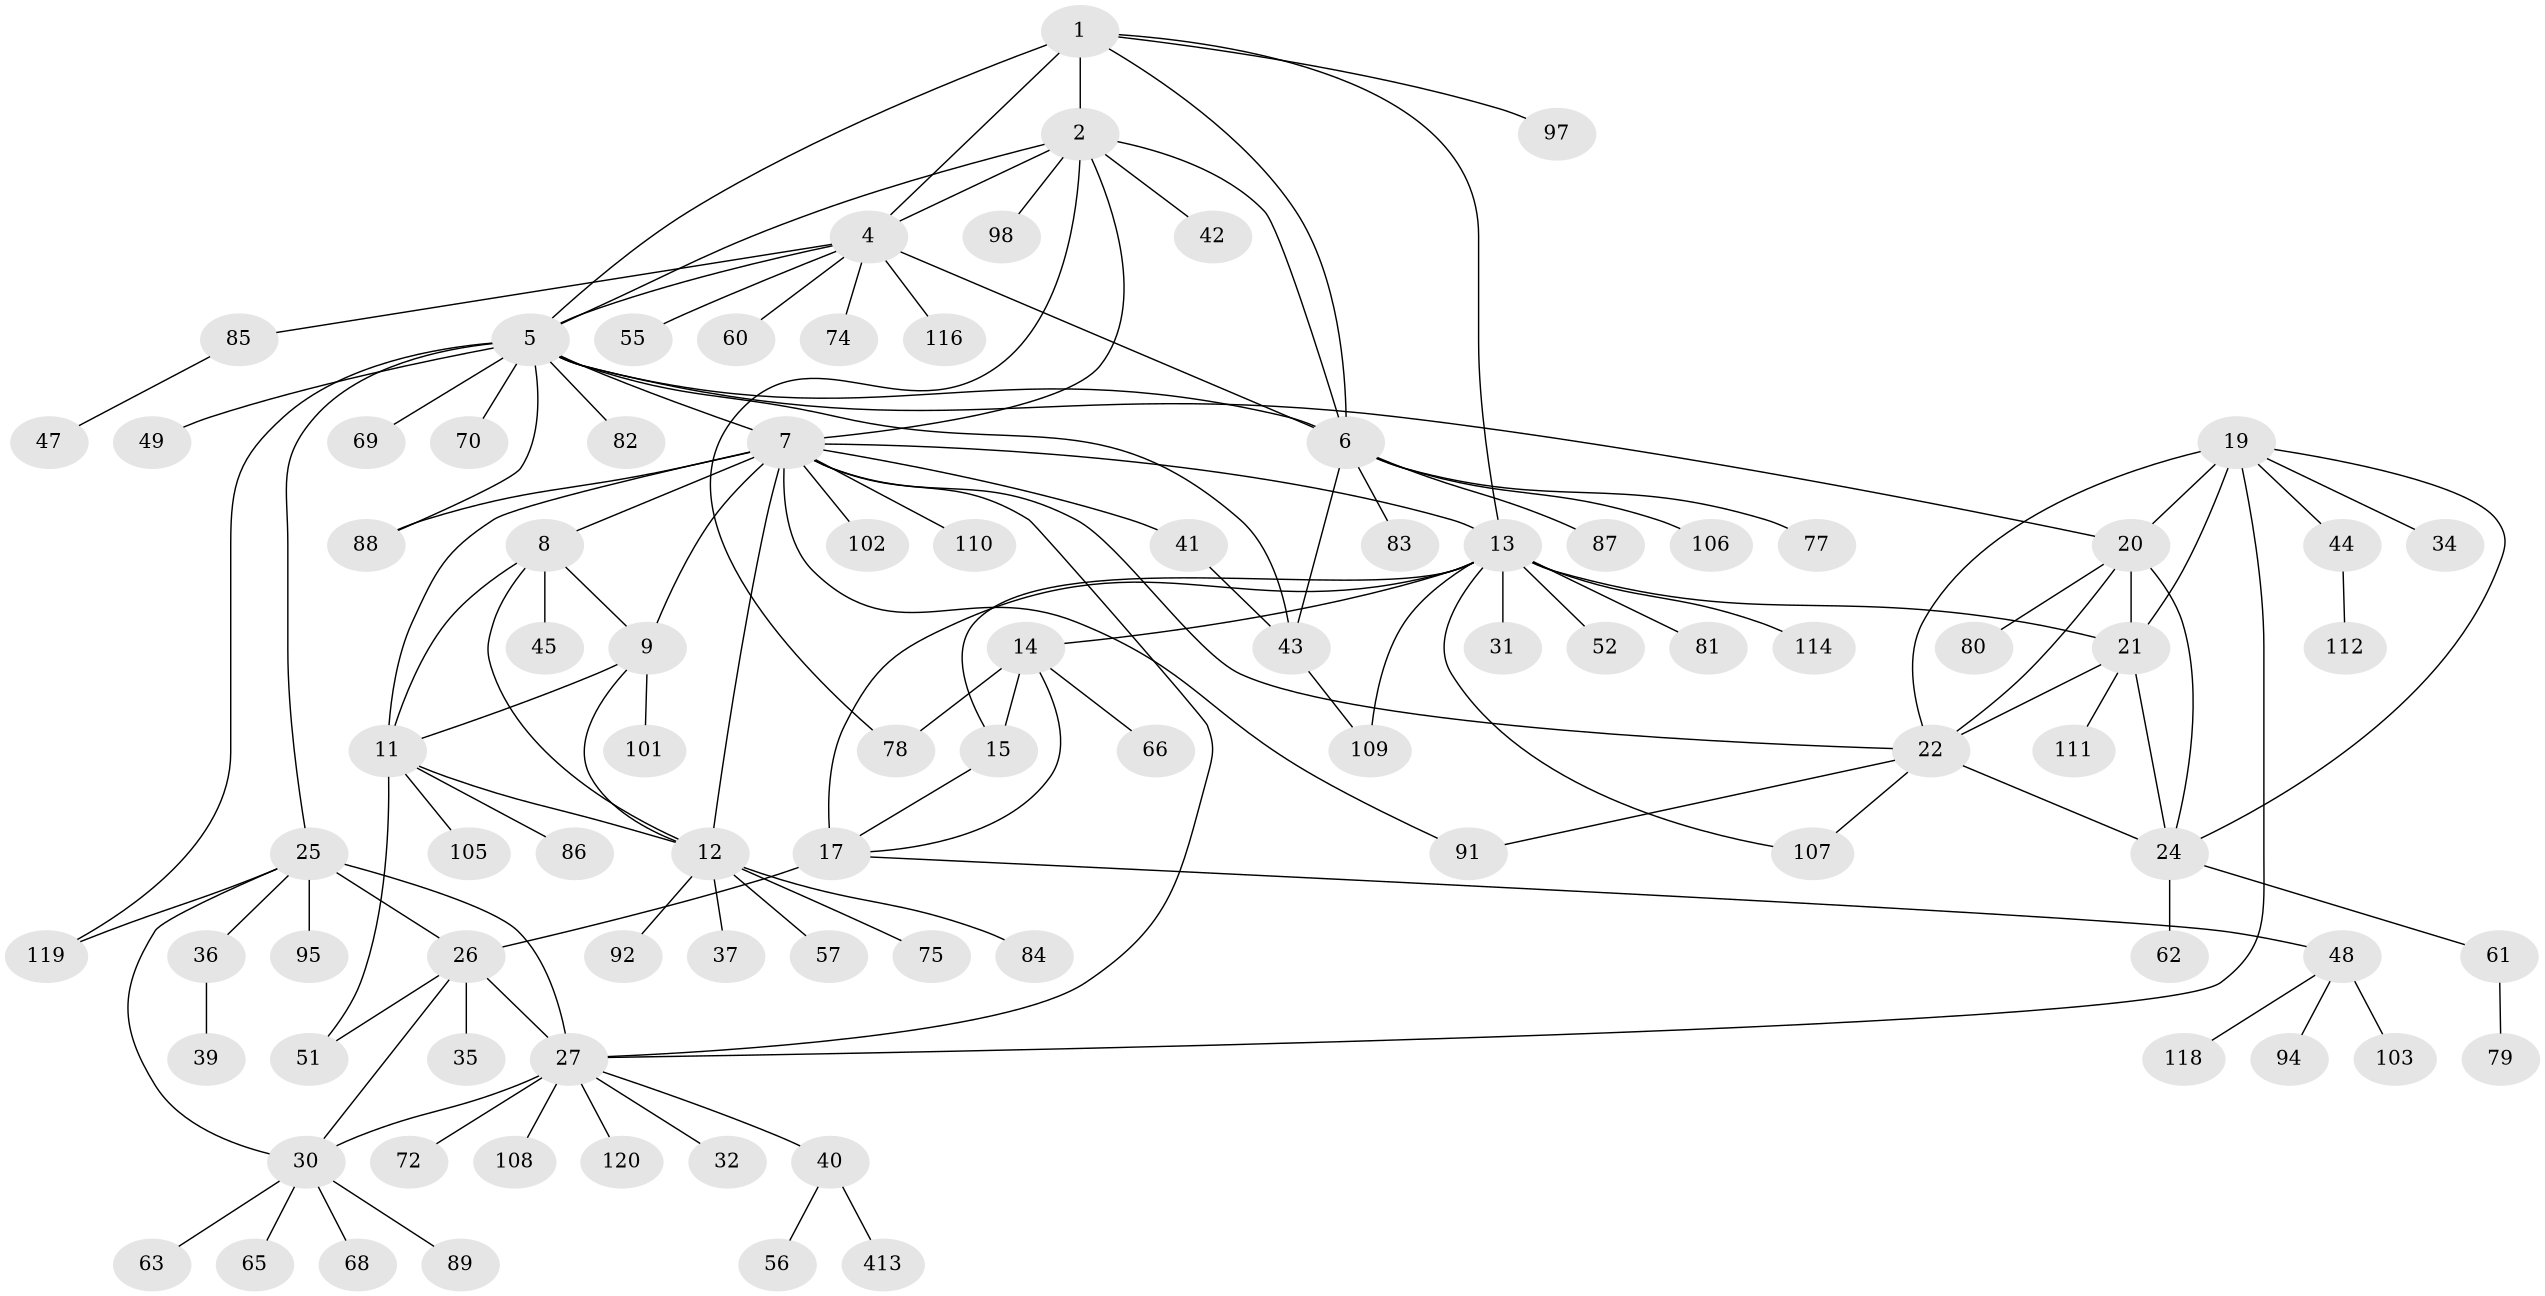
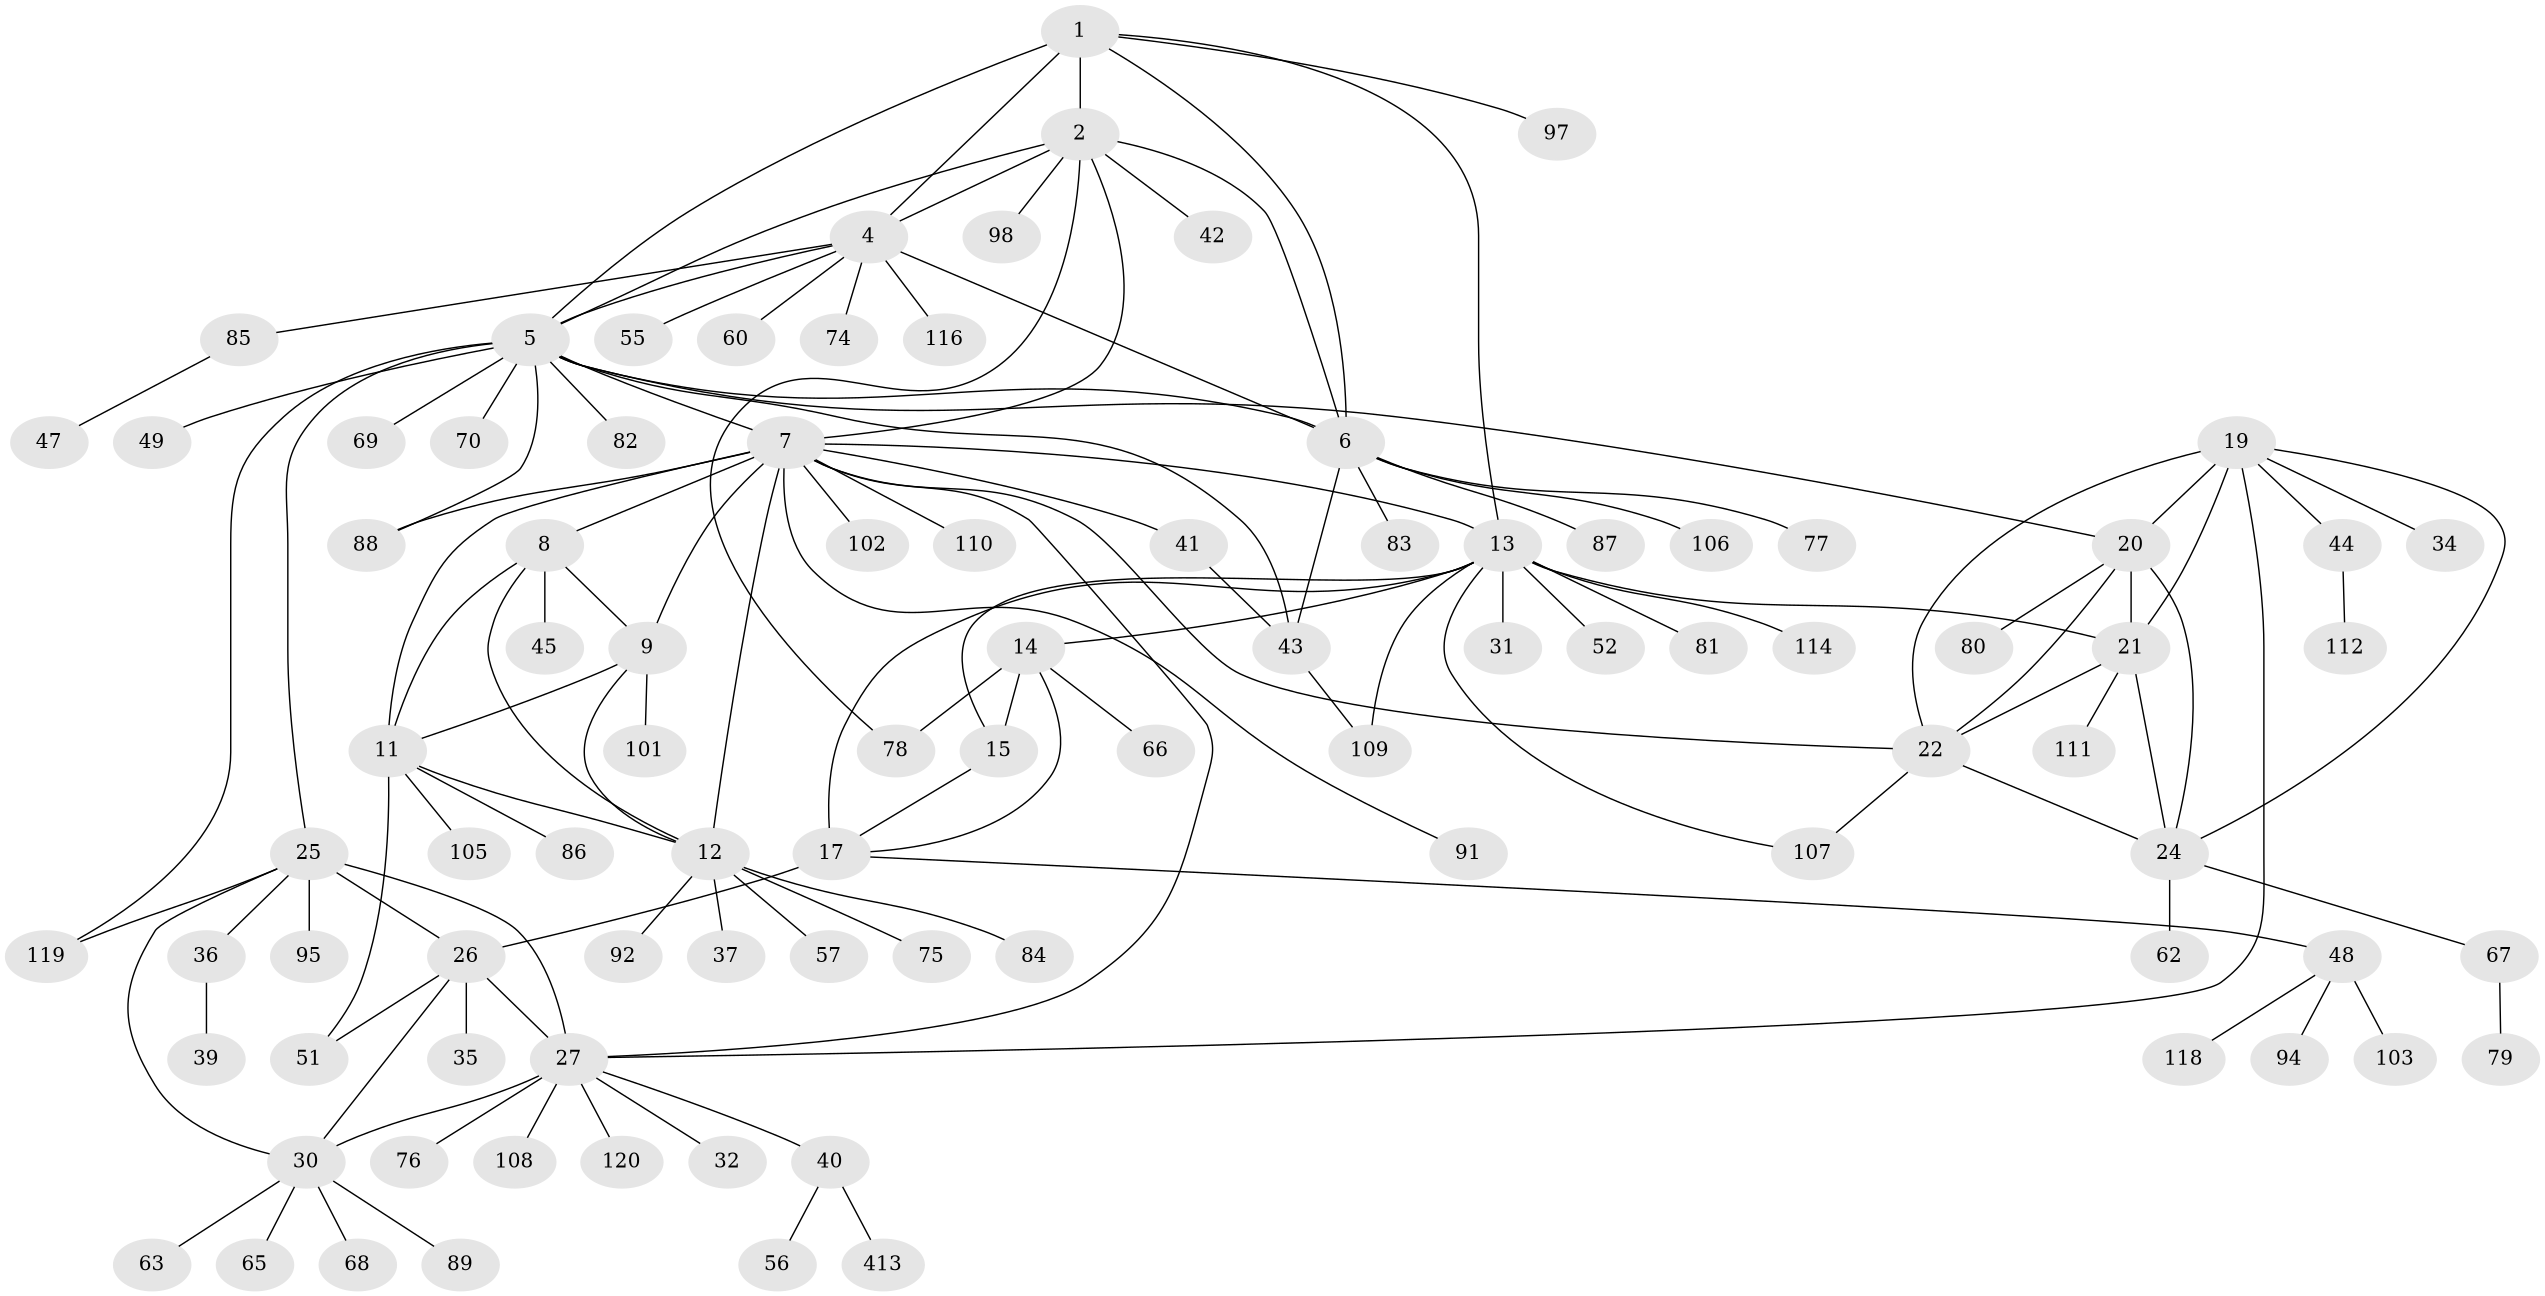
(1700, 802) -> none
(2499, 957) -> (2499, 957)
(409, 1162) -> (409, 1162)
